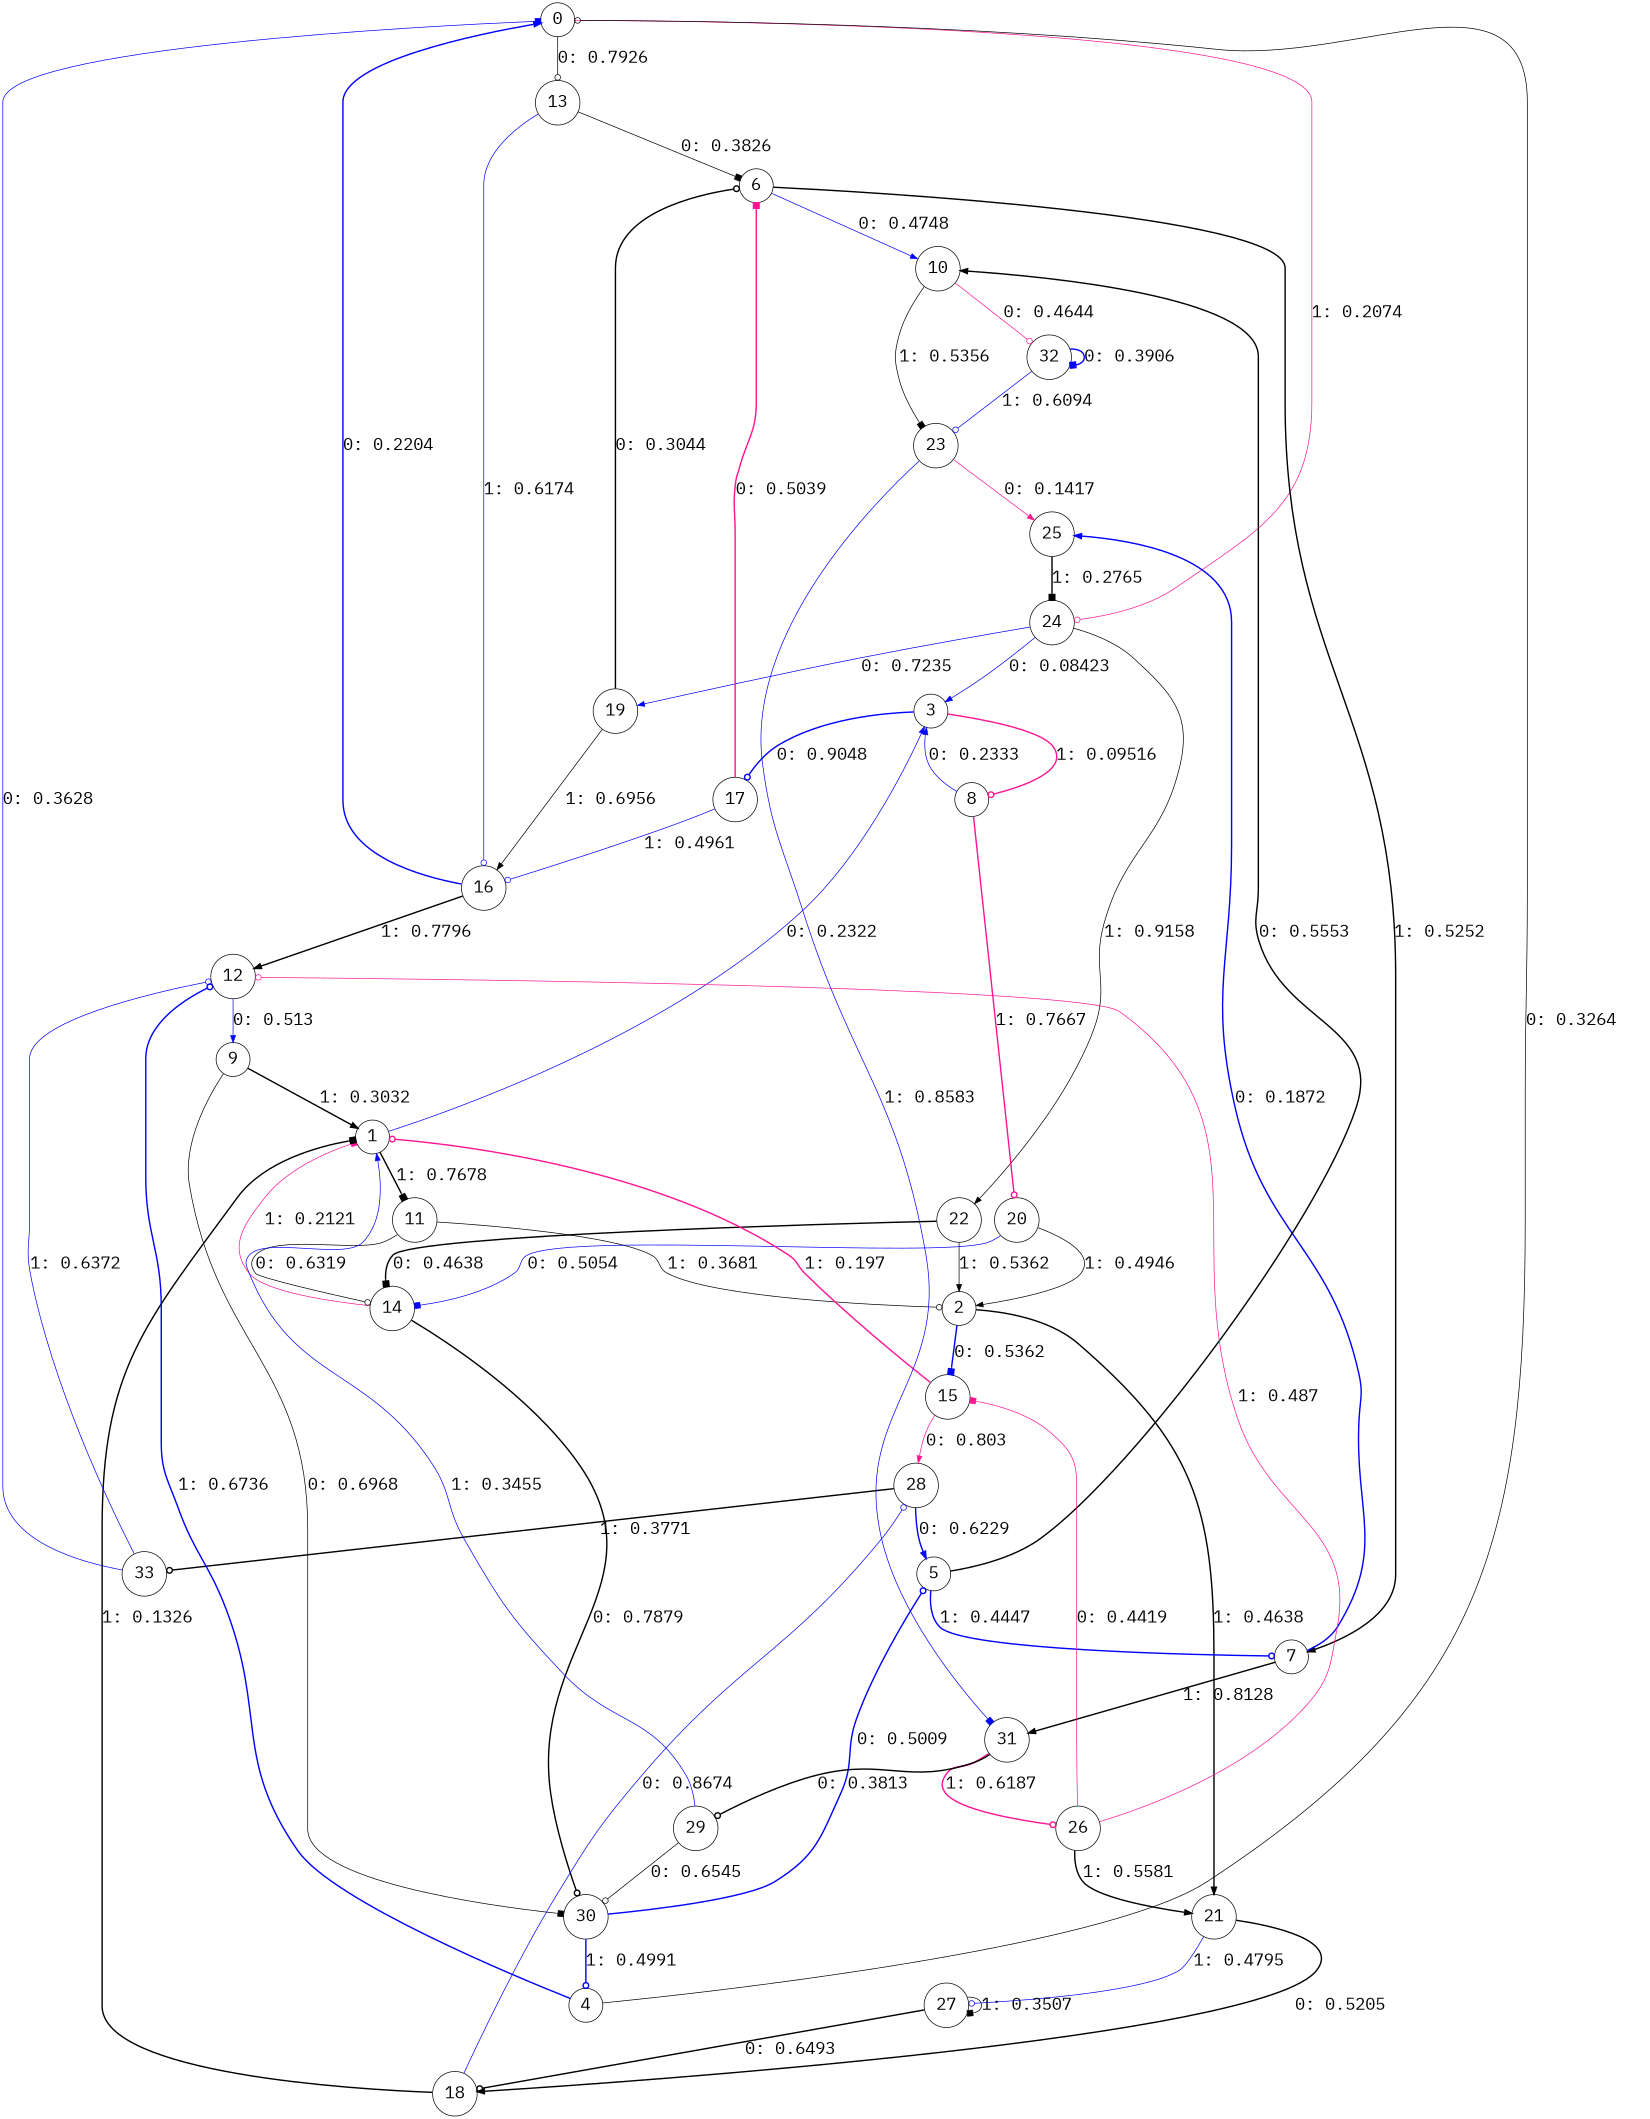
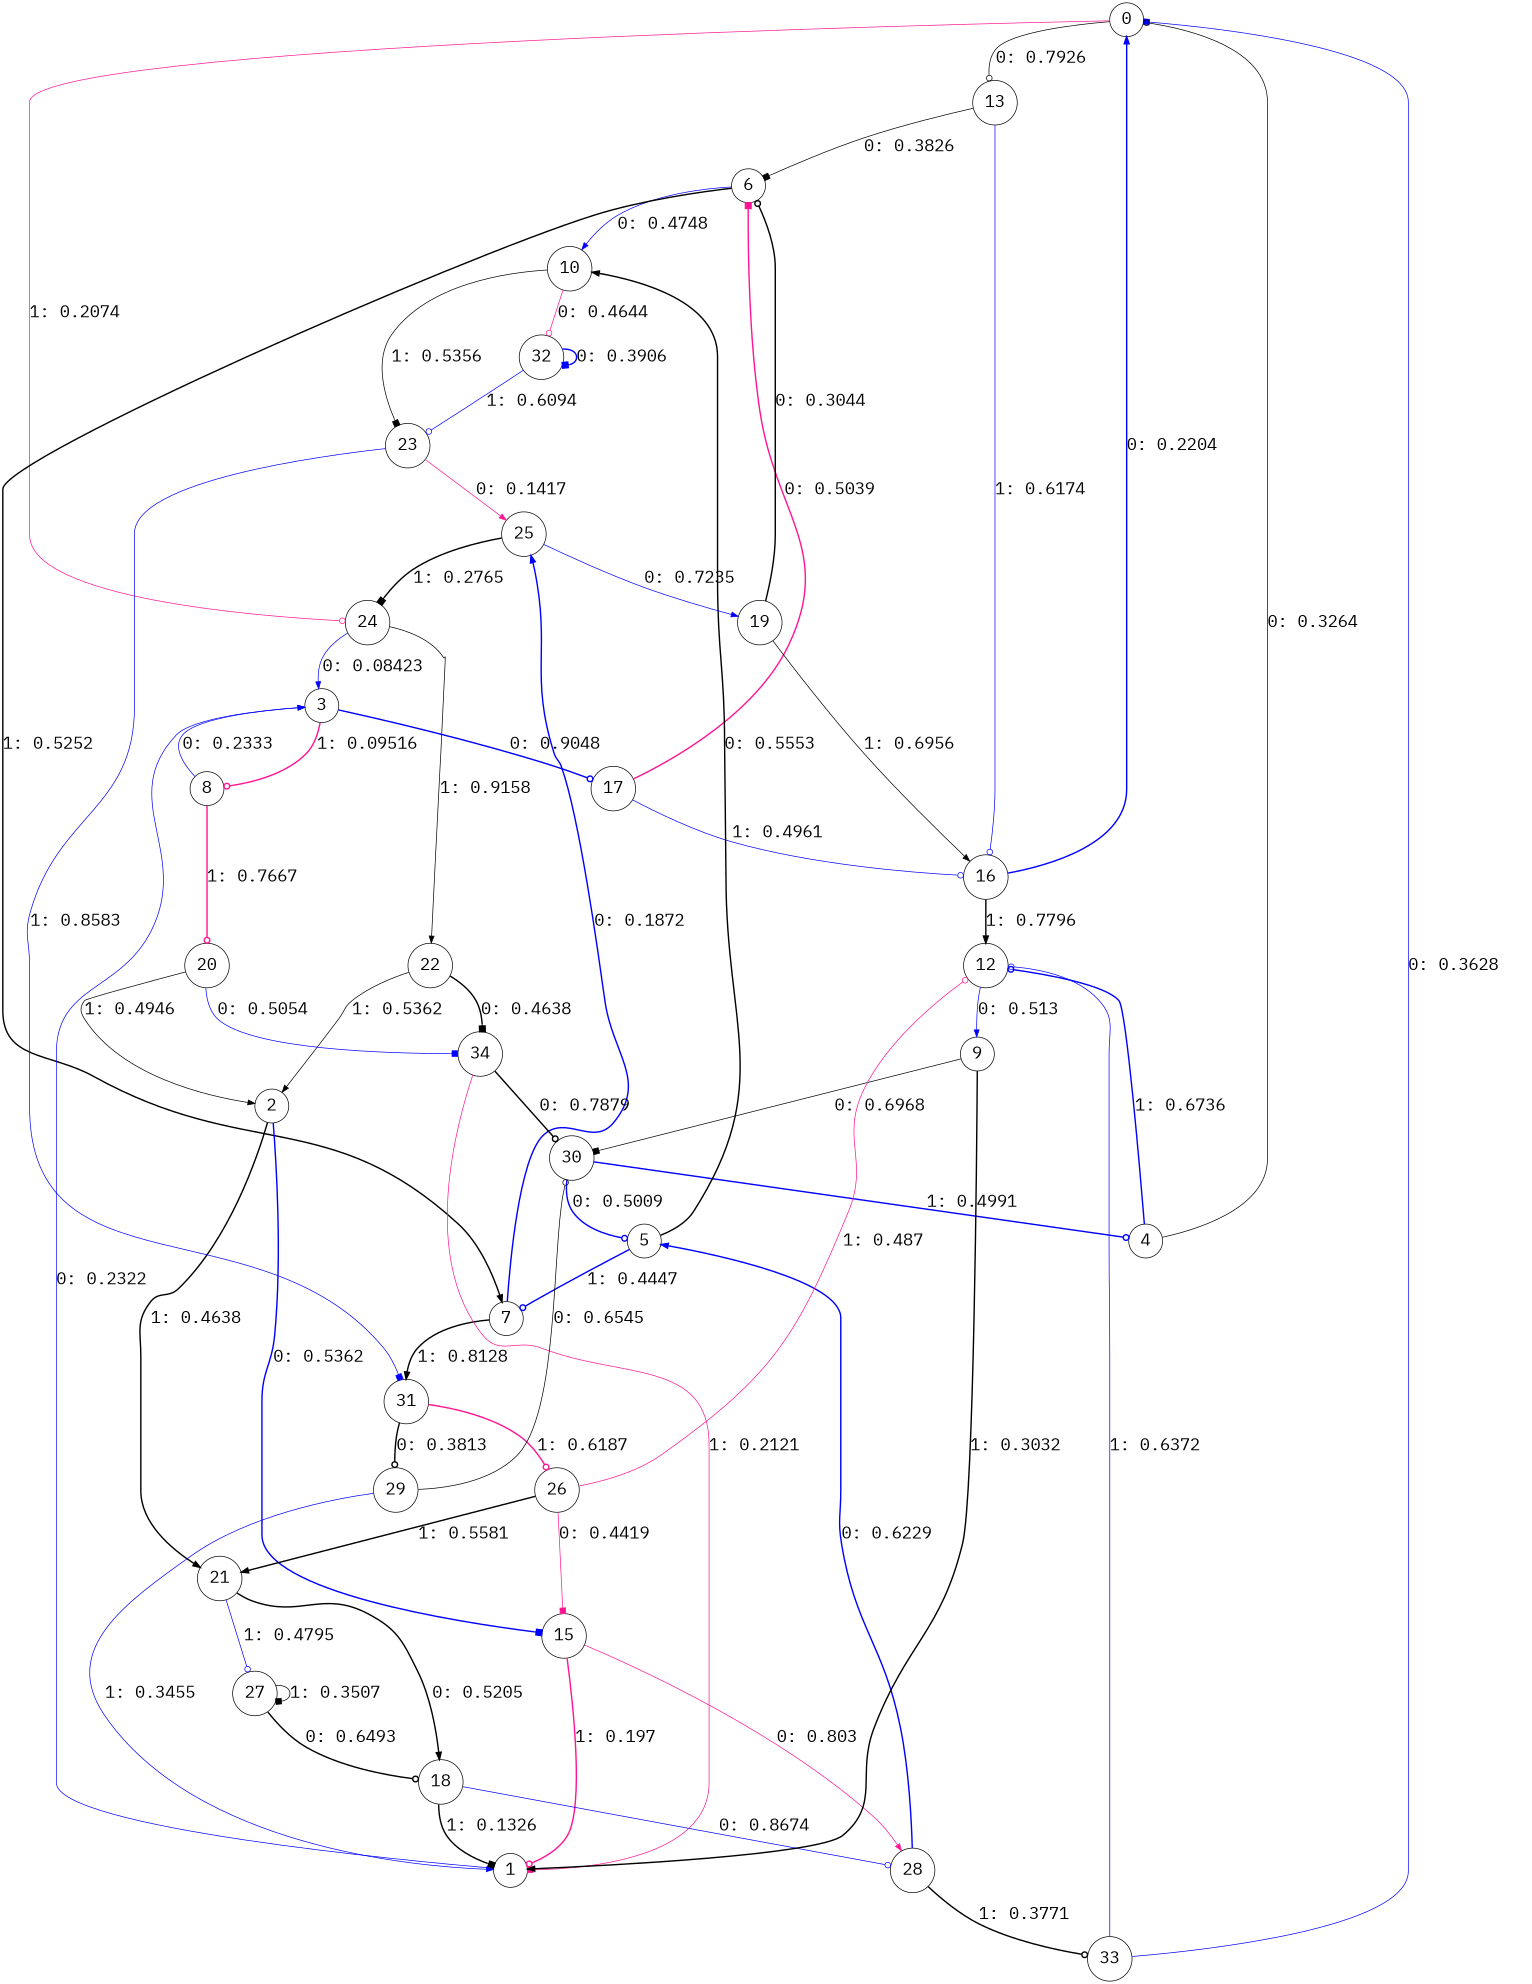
(837, 663) -> (636, 584)
(415, 1220) -> none
(392, 1308) -> (480, 1054)
